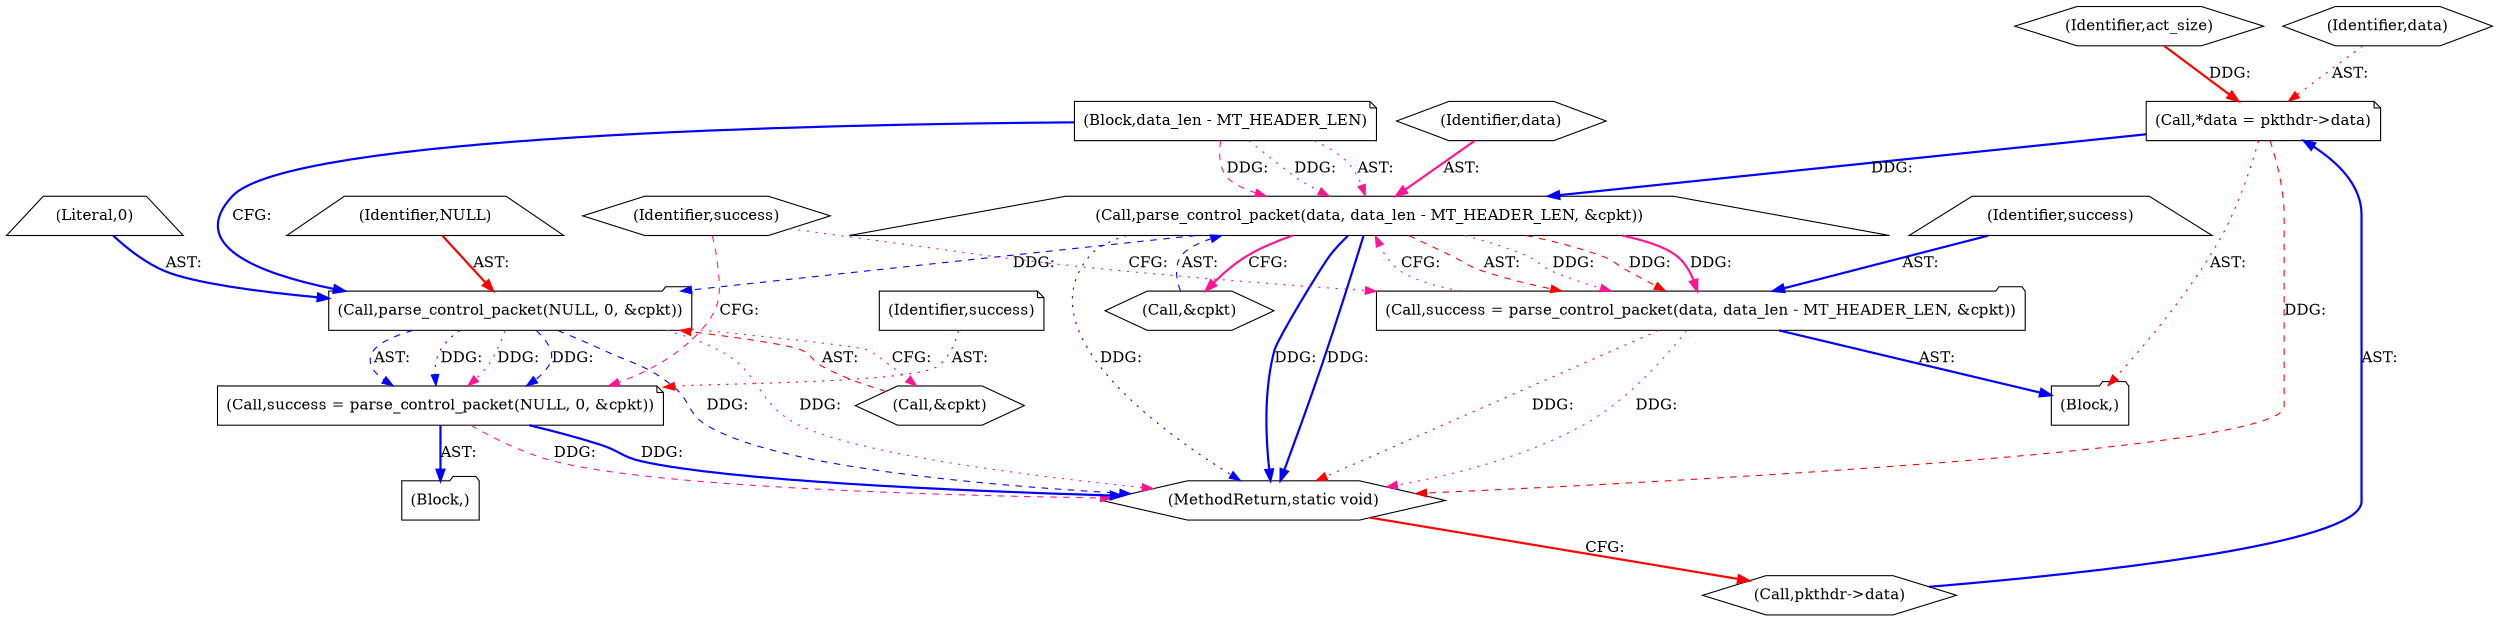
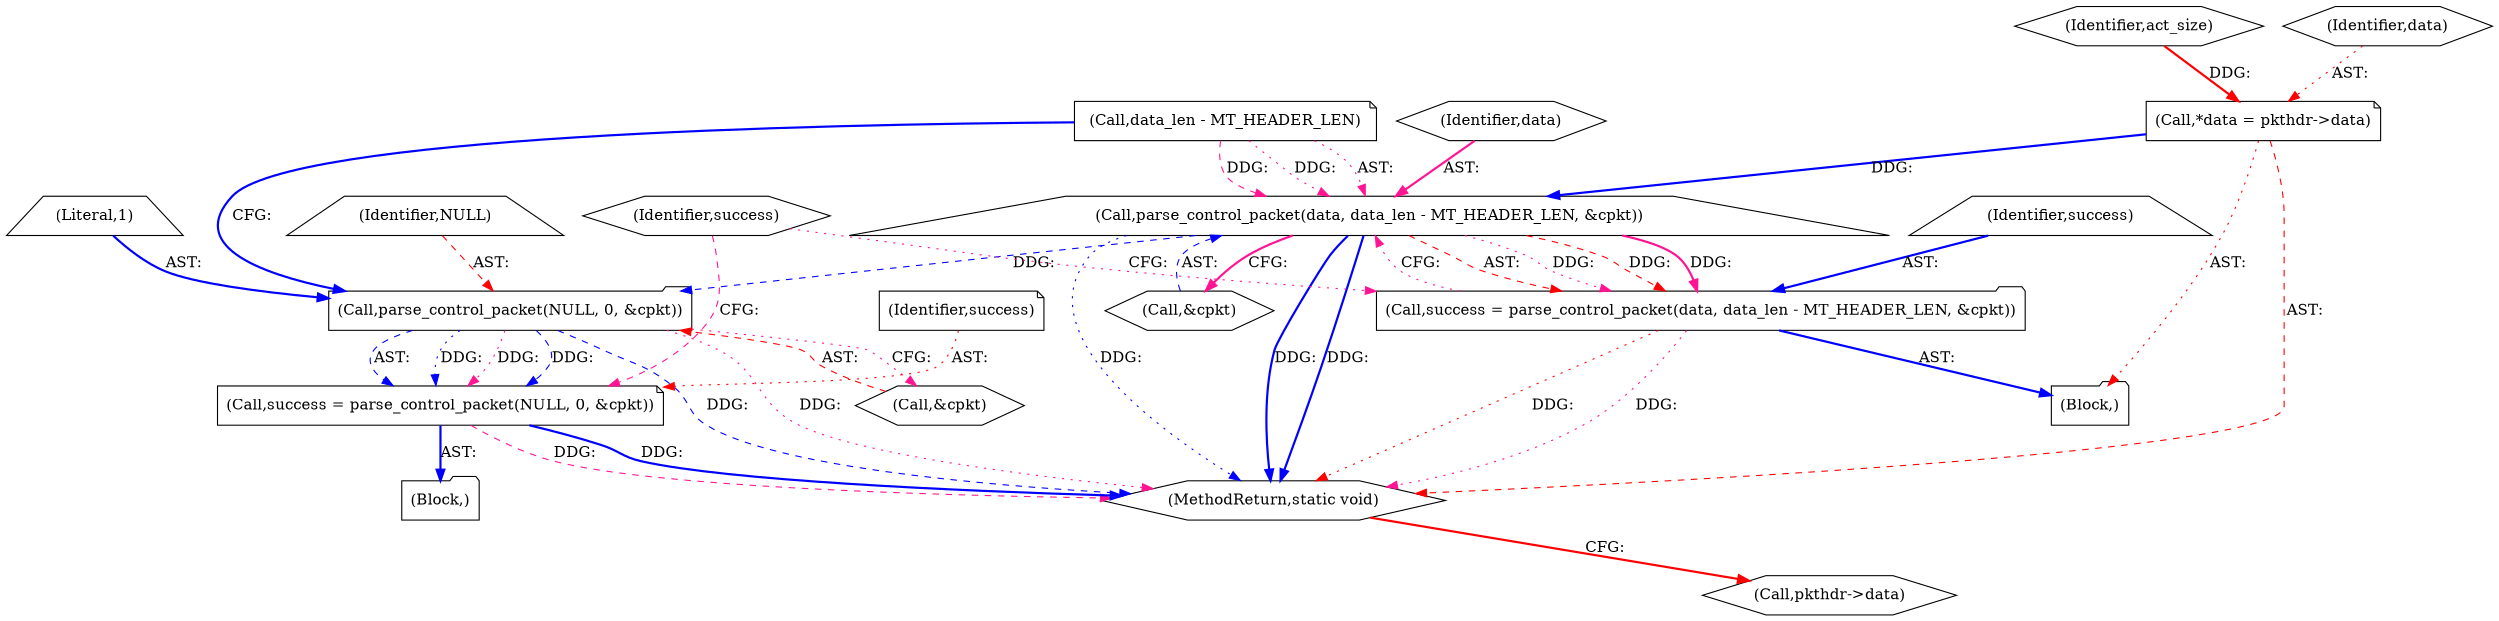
(1225, 121) -> (1225, 121)
(95, 216) -> (95, 216)
(464, 259) -> (464, 259)
(2308, 311) -> (2308, 311)
(2334, 524) -> none
